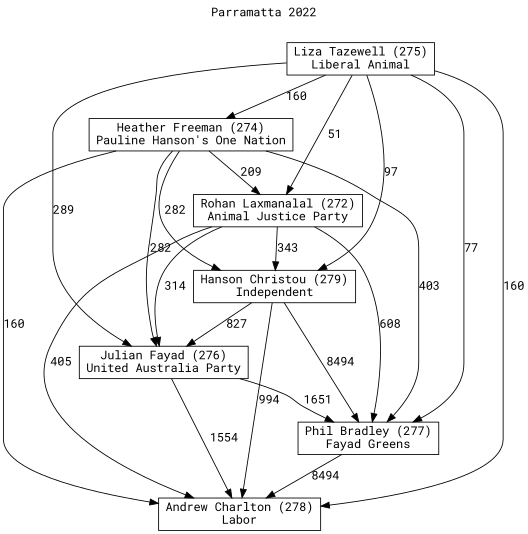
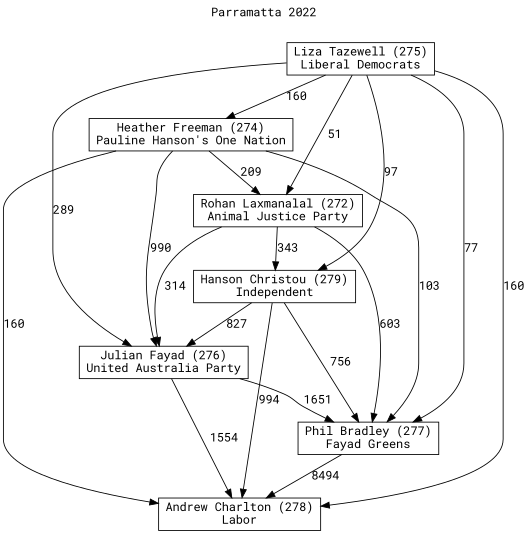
(361, 59) -> (361, 59)
(161, 219) -> none
(161, 249) -> (161, 249)
(429, 287) -> (429, 287)
(390, 324) -> (390, 324)
(48, 354) -> none
(341, 362) -> (341, 362)
